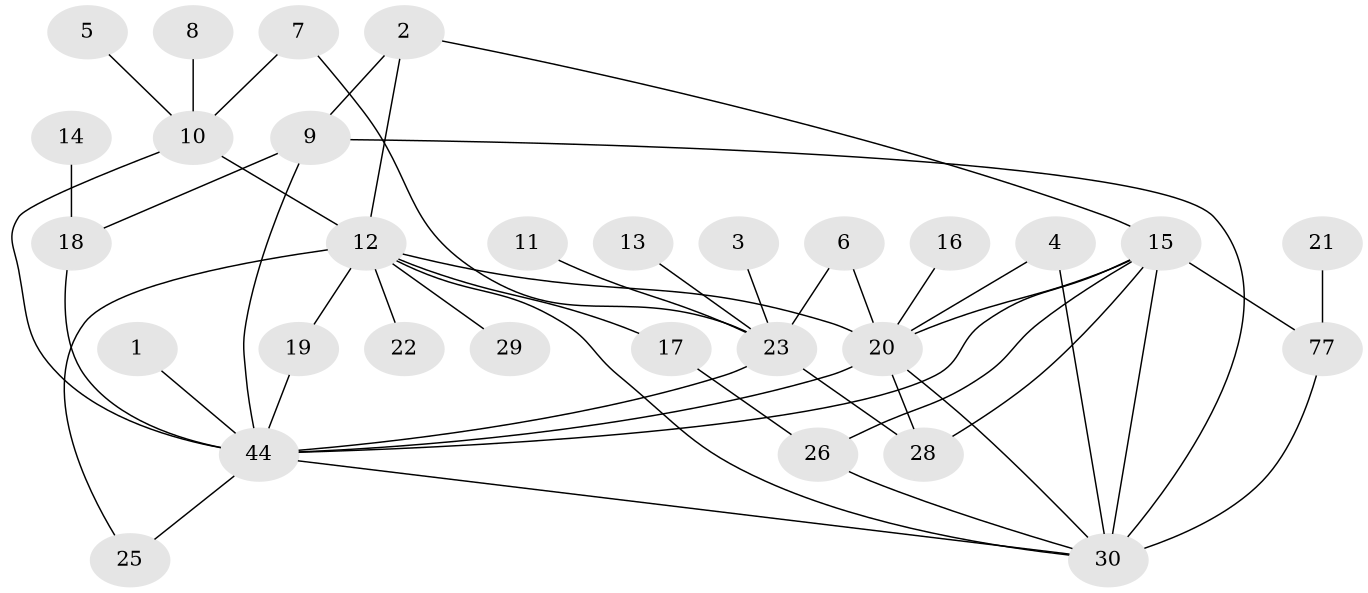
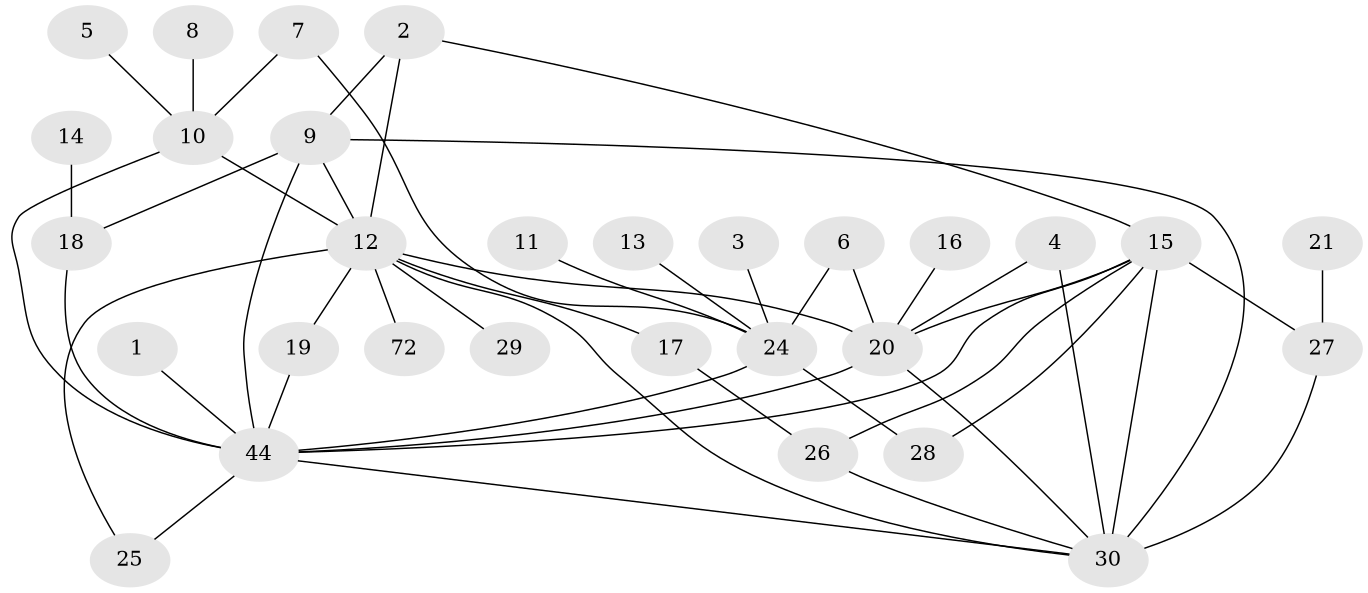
none -> (338, 191)
(404, 349) -> (404, 349)
(777, 349) -> (777, 349)
(1323, 349) -> (1323, 349)
(903, 402) -> none
